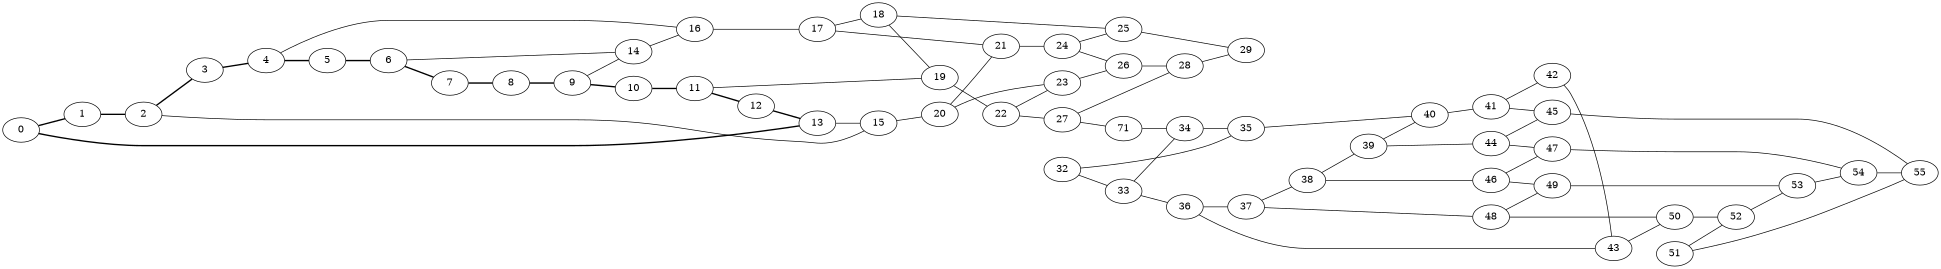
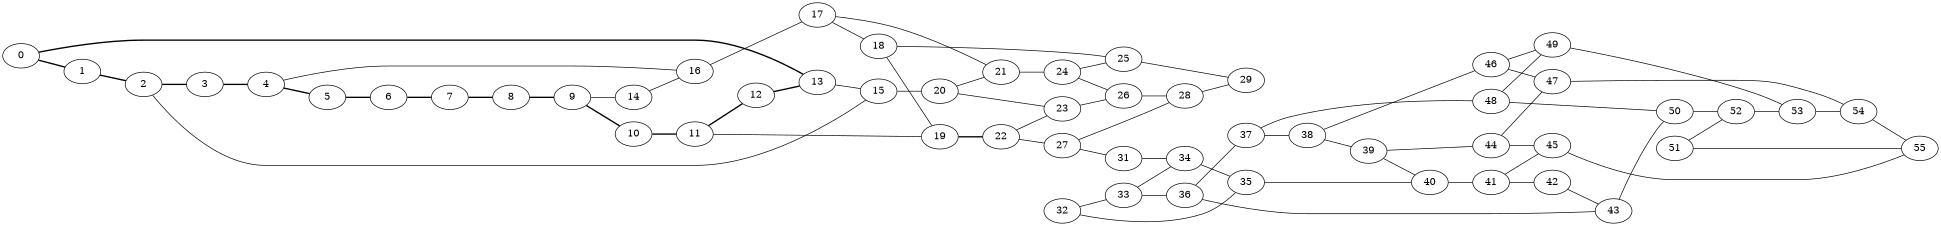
(511, 56) -> none
(970, 95) -> (971, 137)
(1124, 129) -> (1124, 159)
